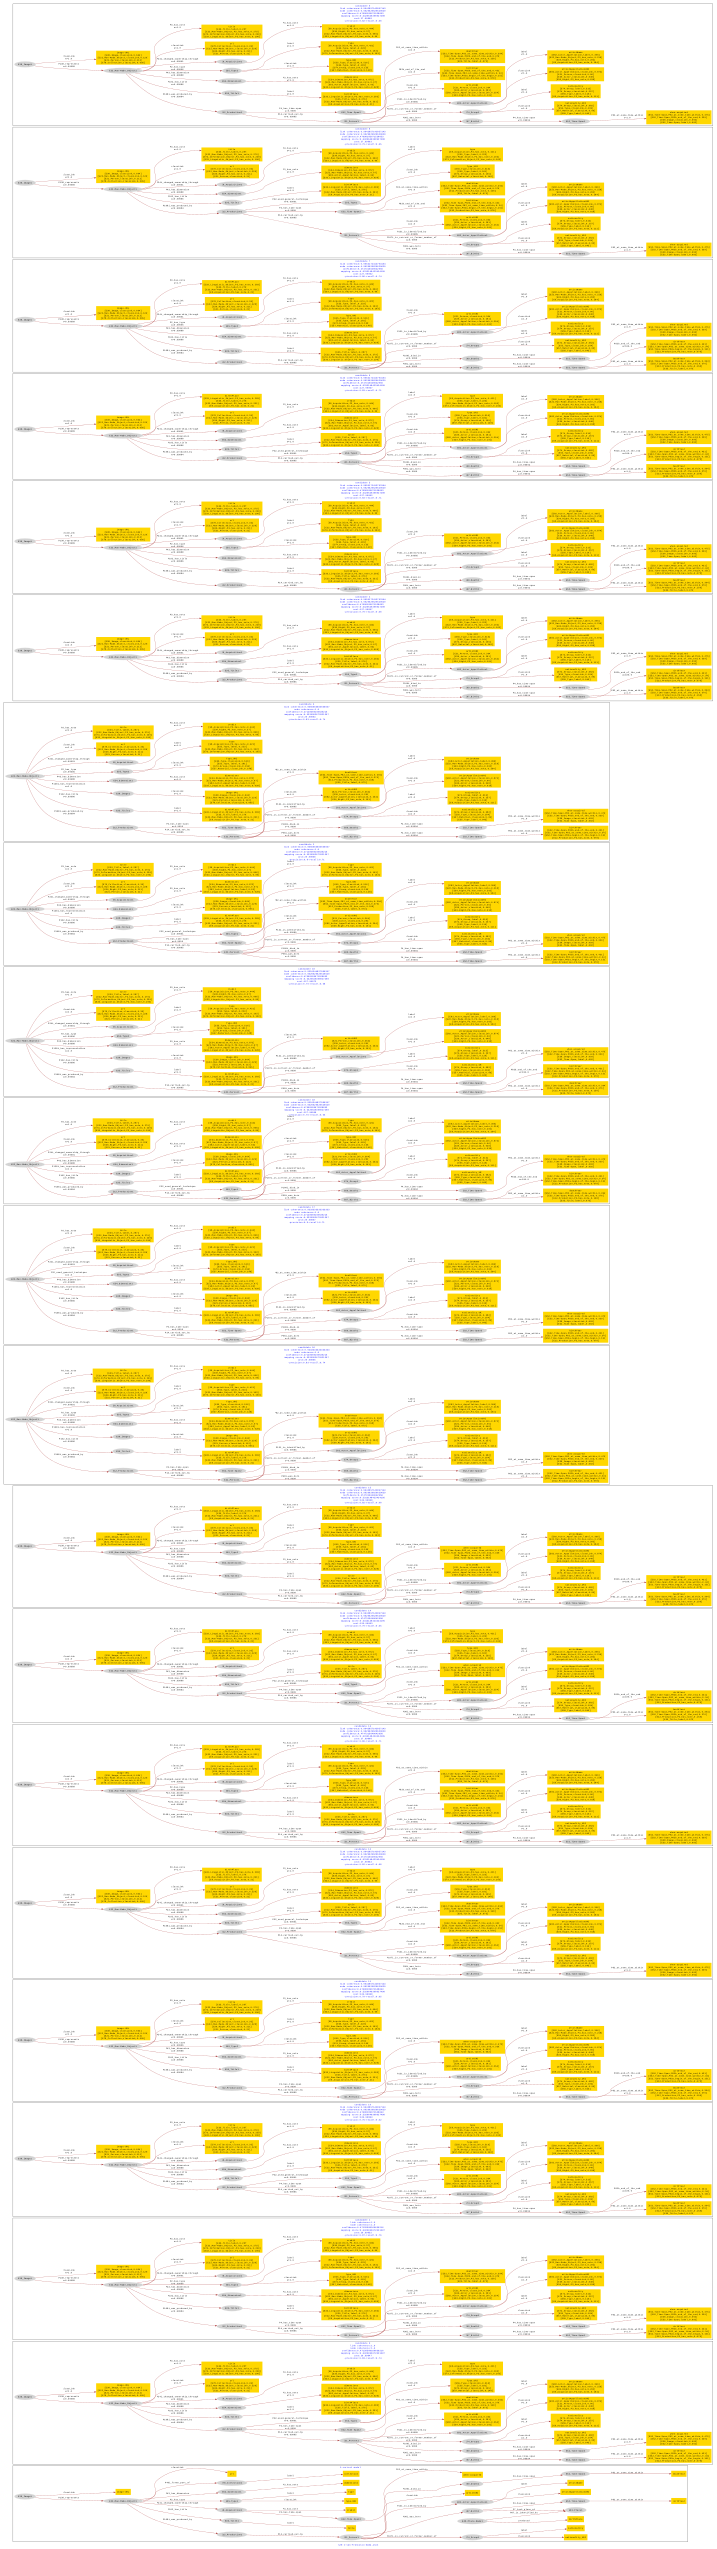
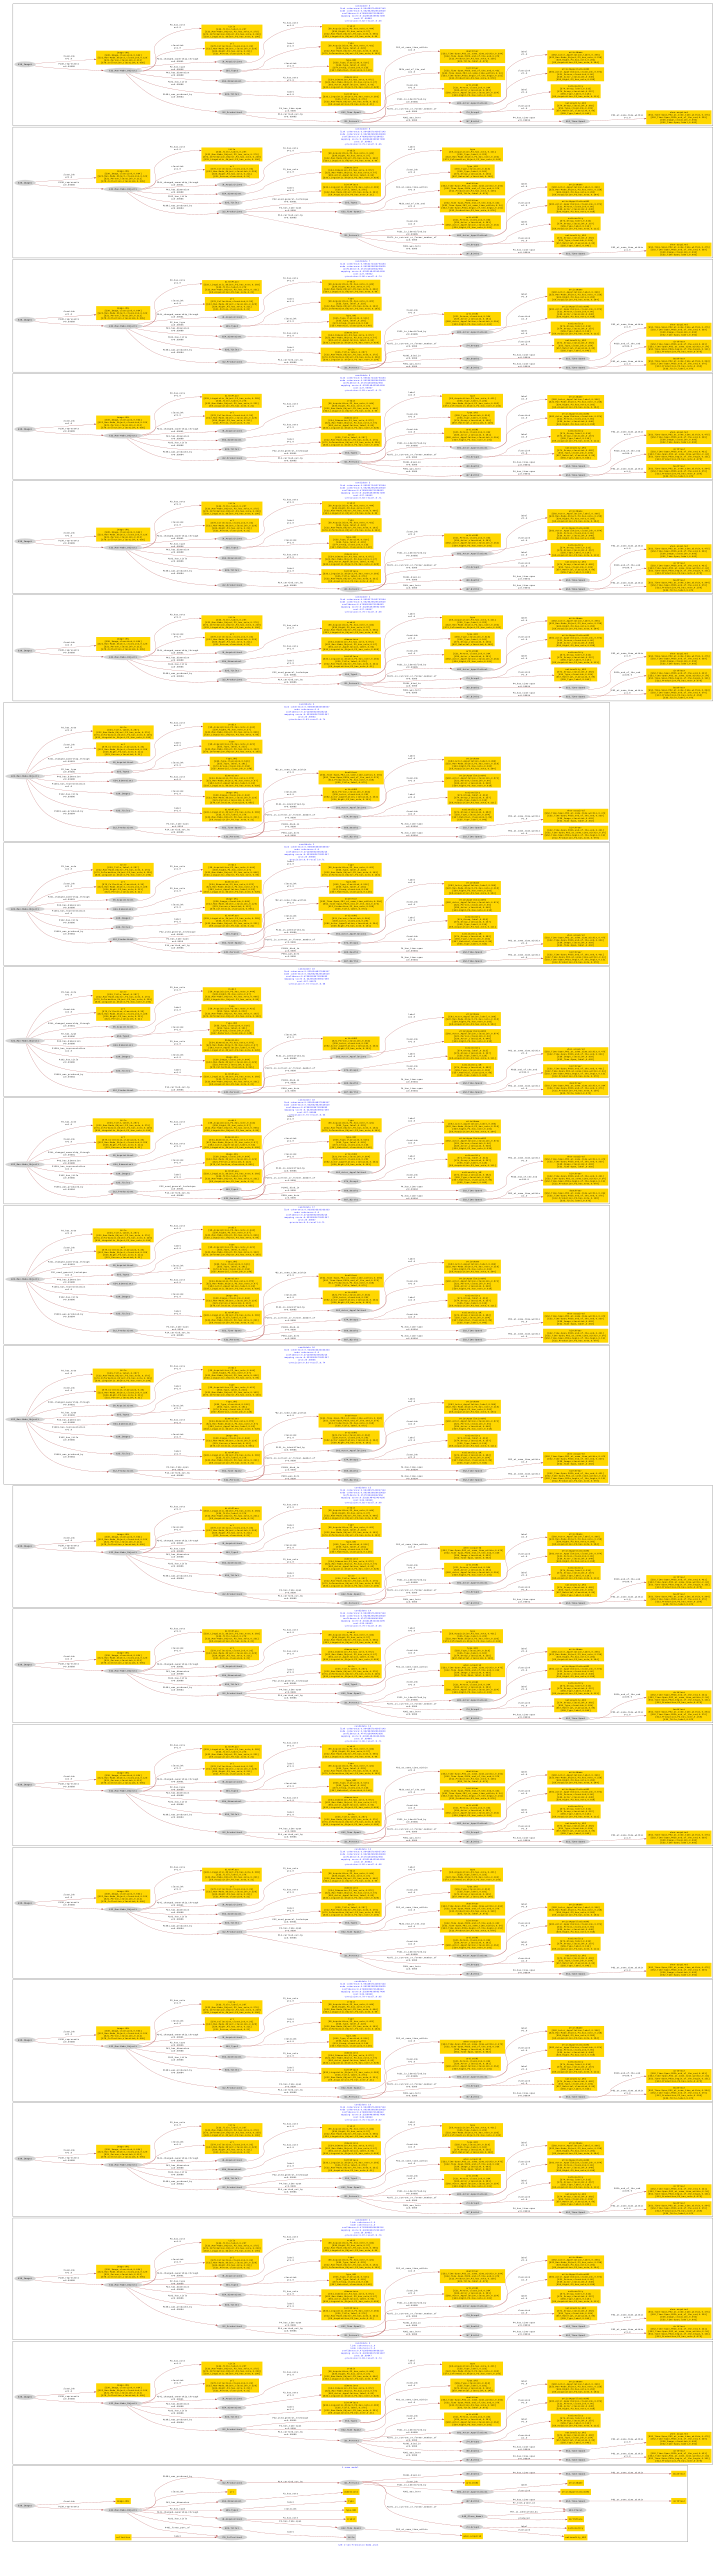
(350, 2467) -> (350, 2467)
(294, 2478) -> (173, 2537)
(351, 2528) -> (351, 2537)
